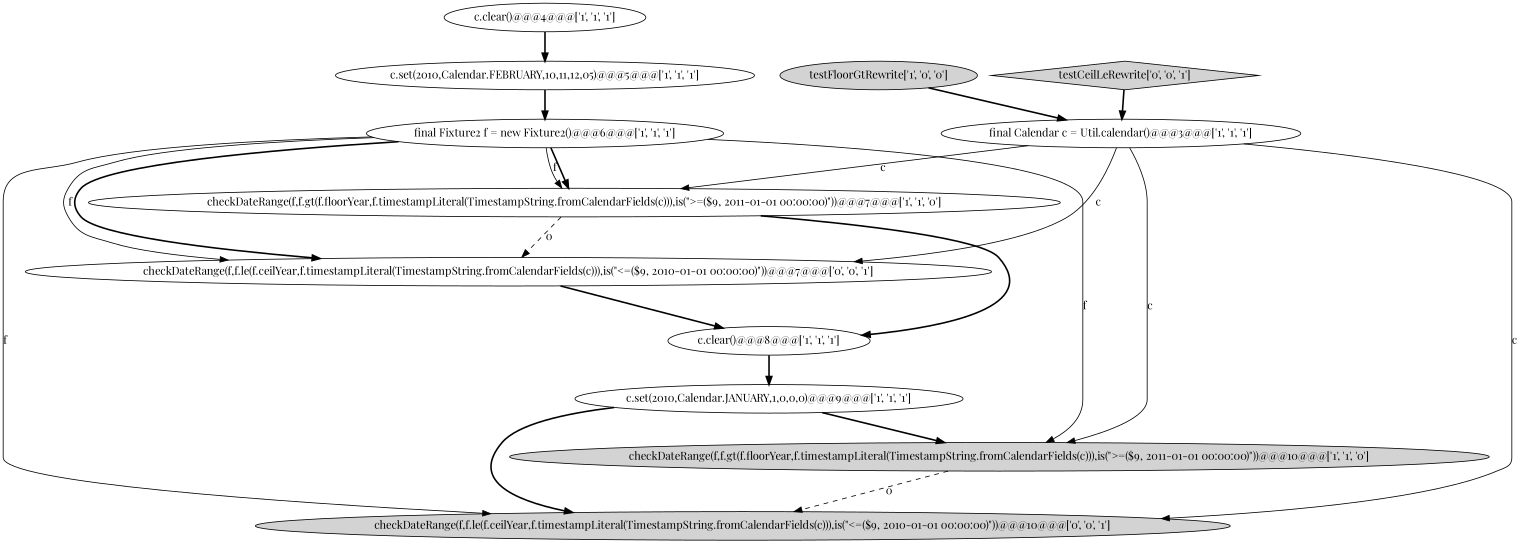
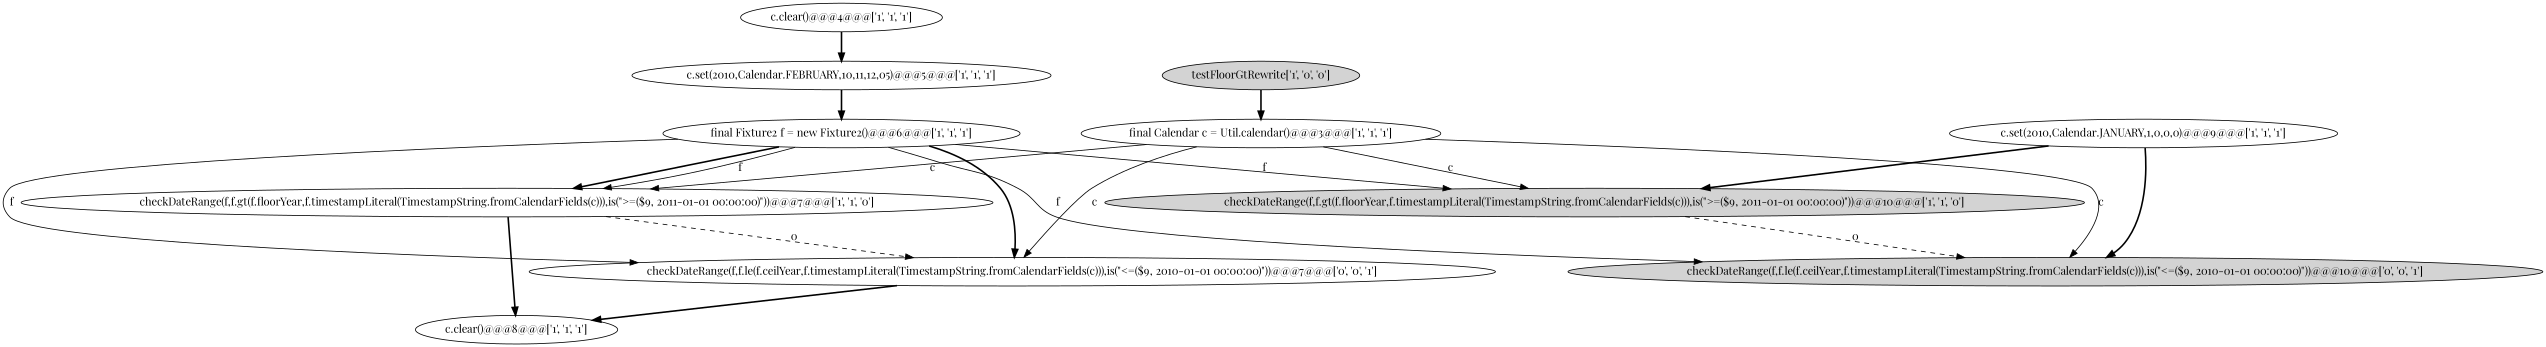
(1125, 75) -> none
(769, 366) -> none
